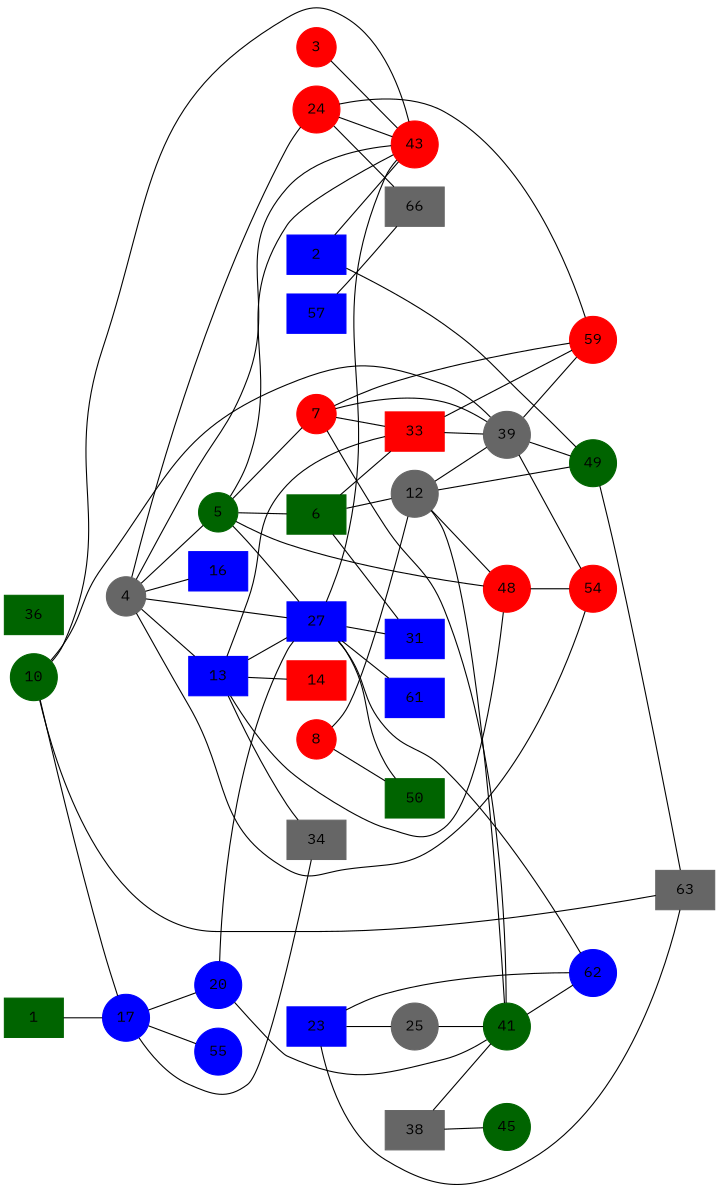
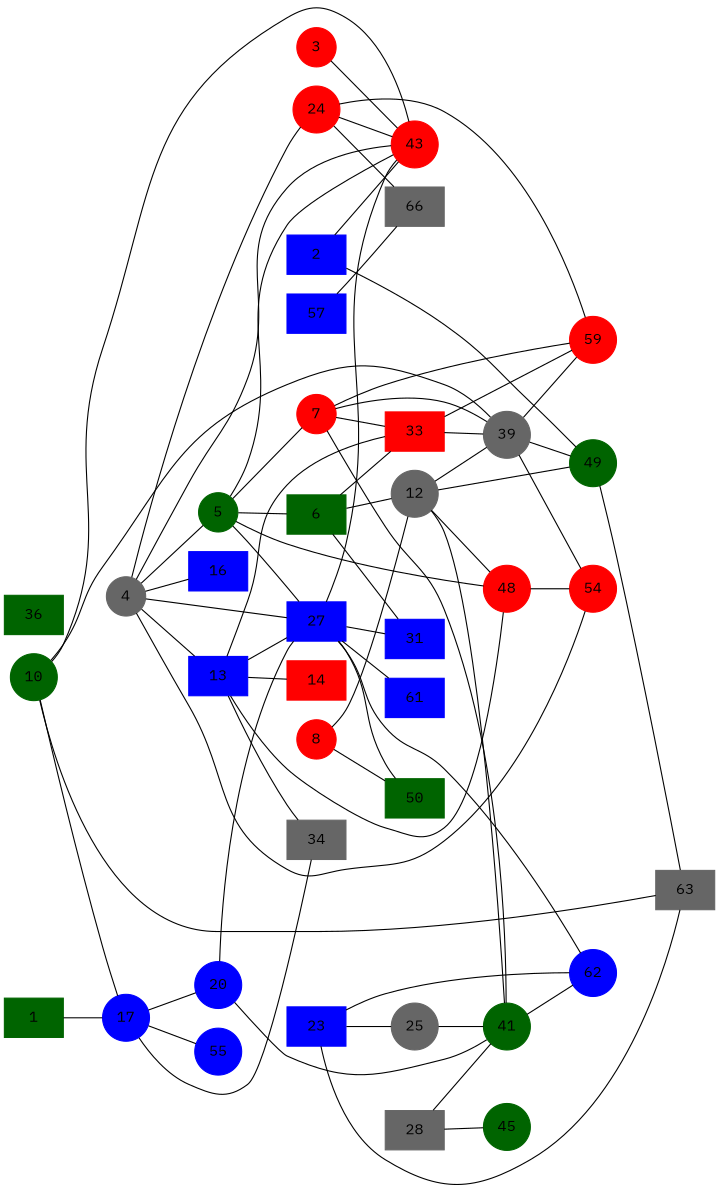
(415, 1130) -> (415, 1130)
